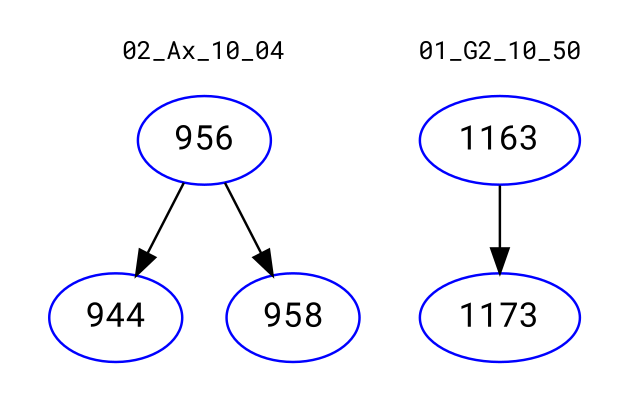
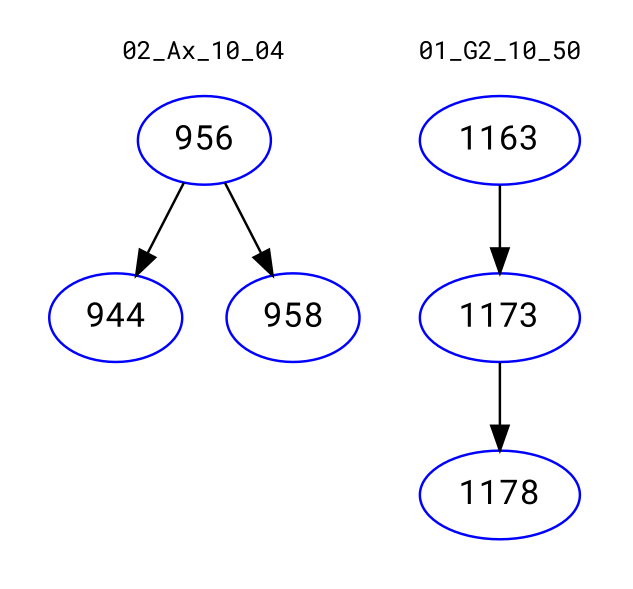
none -> (500, 495)
